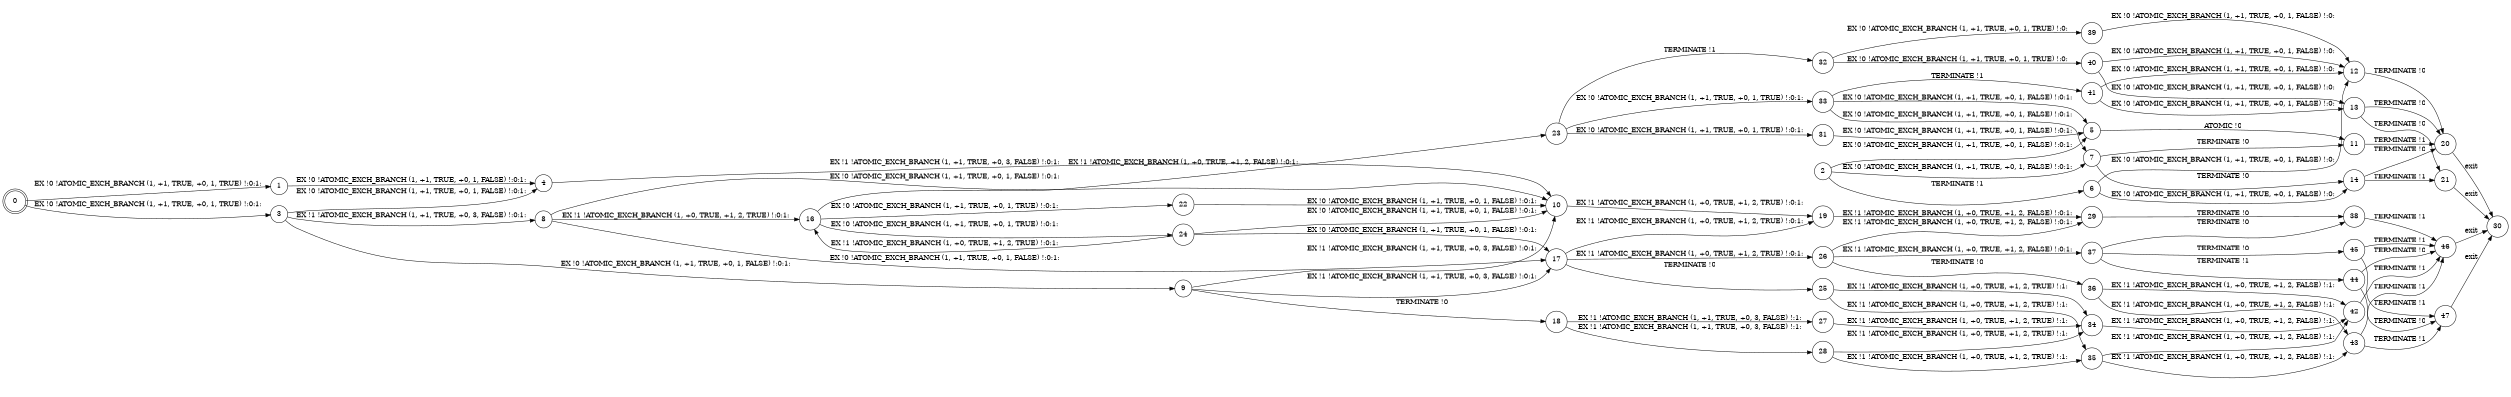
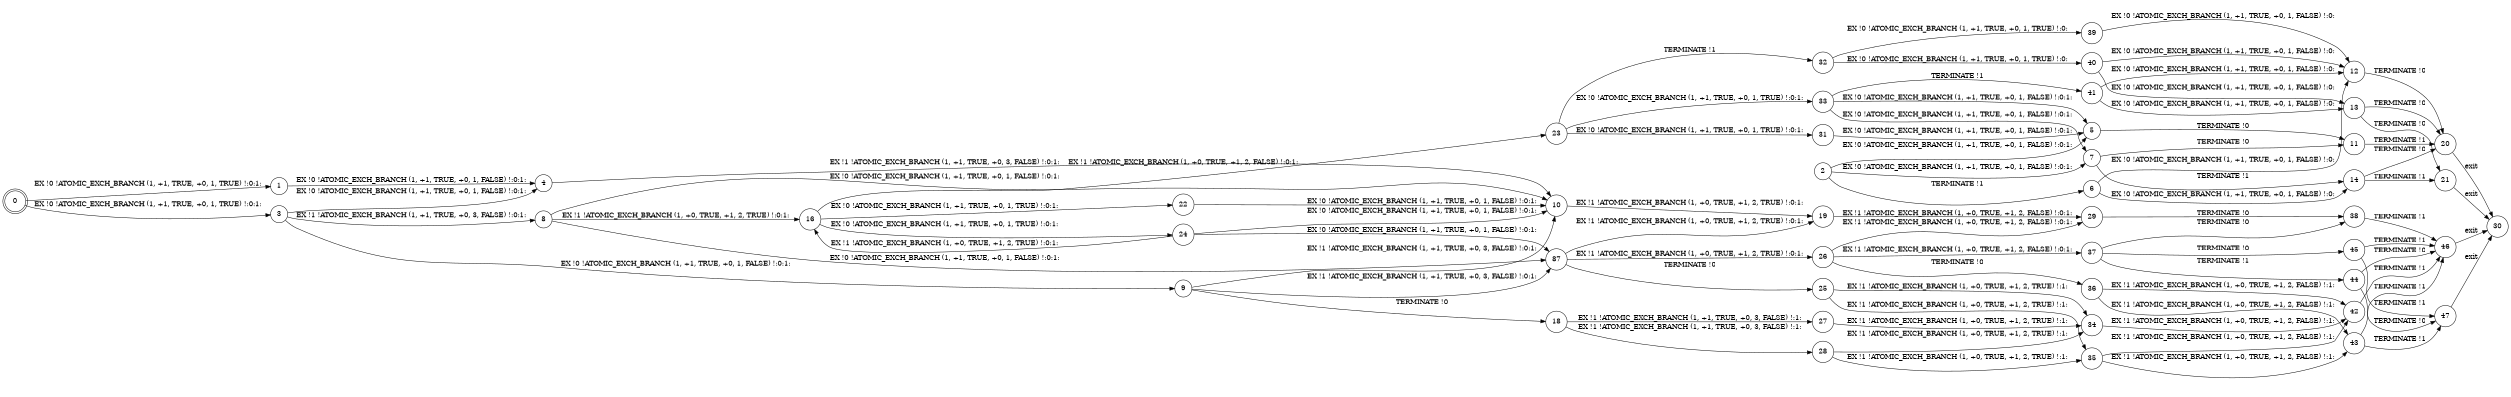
(2223, 126) -> (2223, 126)
(2223, 176) -> (2223, 176)
(1556, 259) -> (1556, 259)
